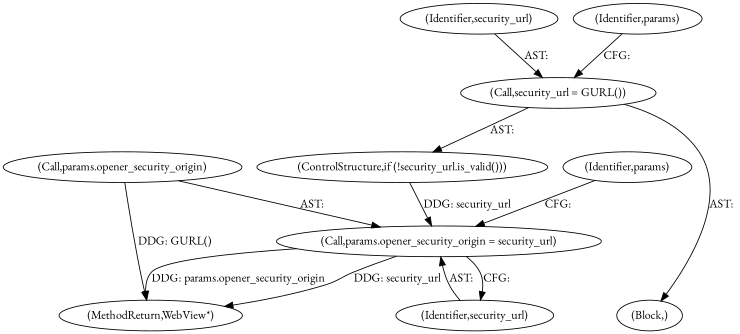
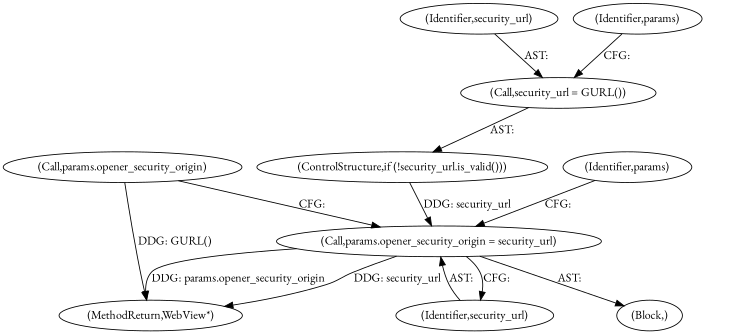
(709, 182) -> (548, 280)
(314, 204) -> (314, 204)
